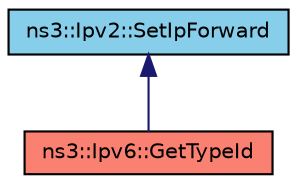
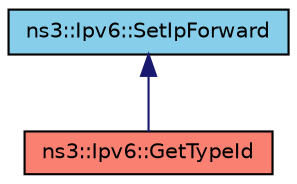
(149, 32) -> (149, 32)
